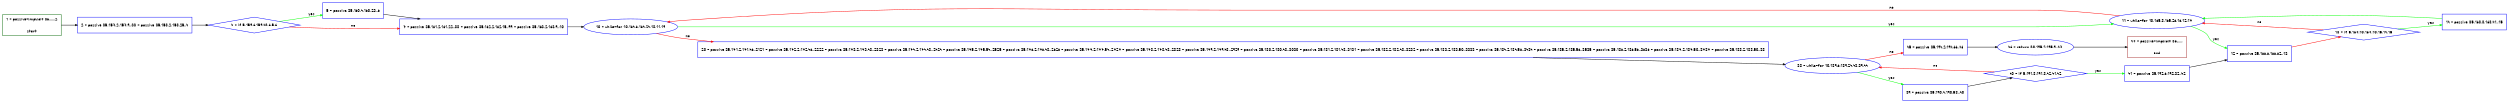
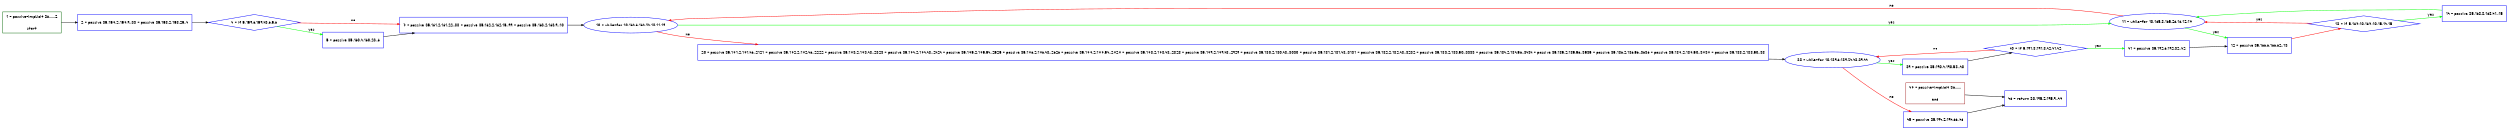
(2259, 22) -> (2259, 19)
(2036, 47) -> (2036, 99)
(2099, 47) -> (1984, 96)
